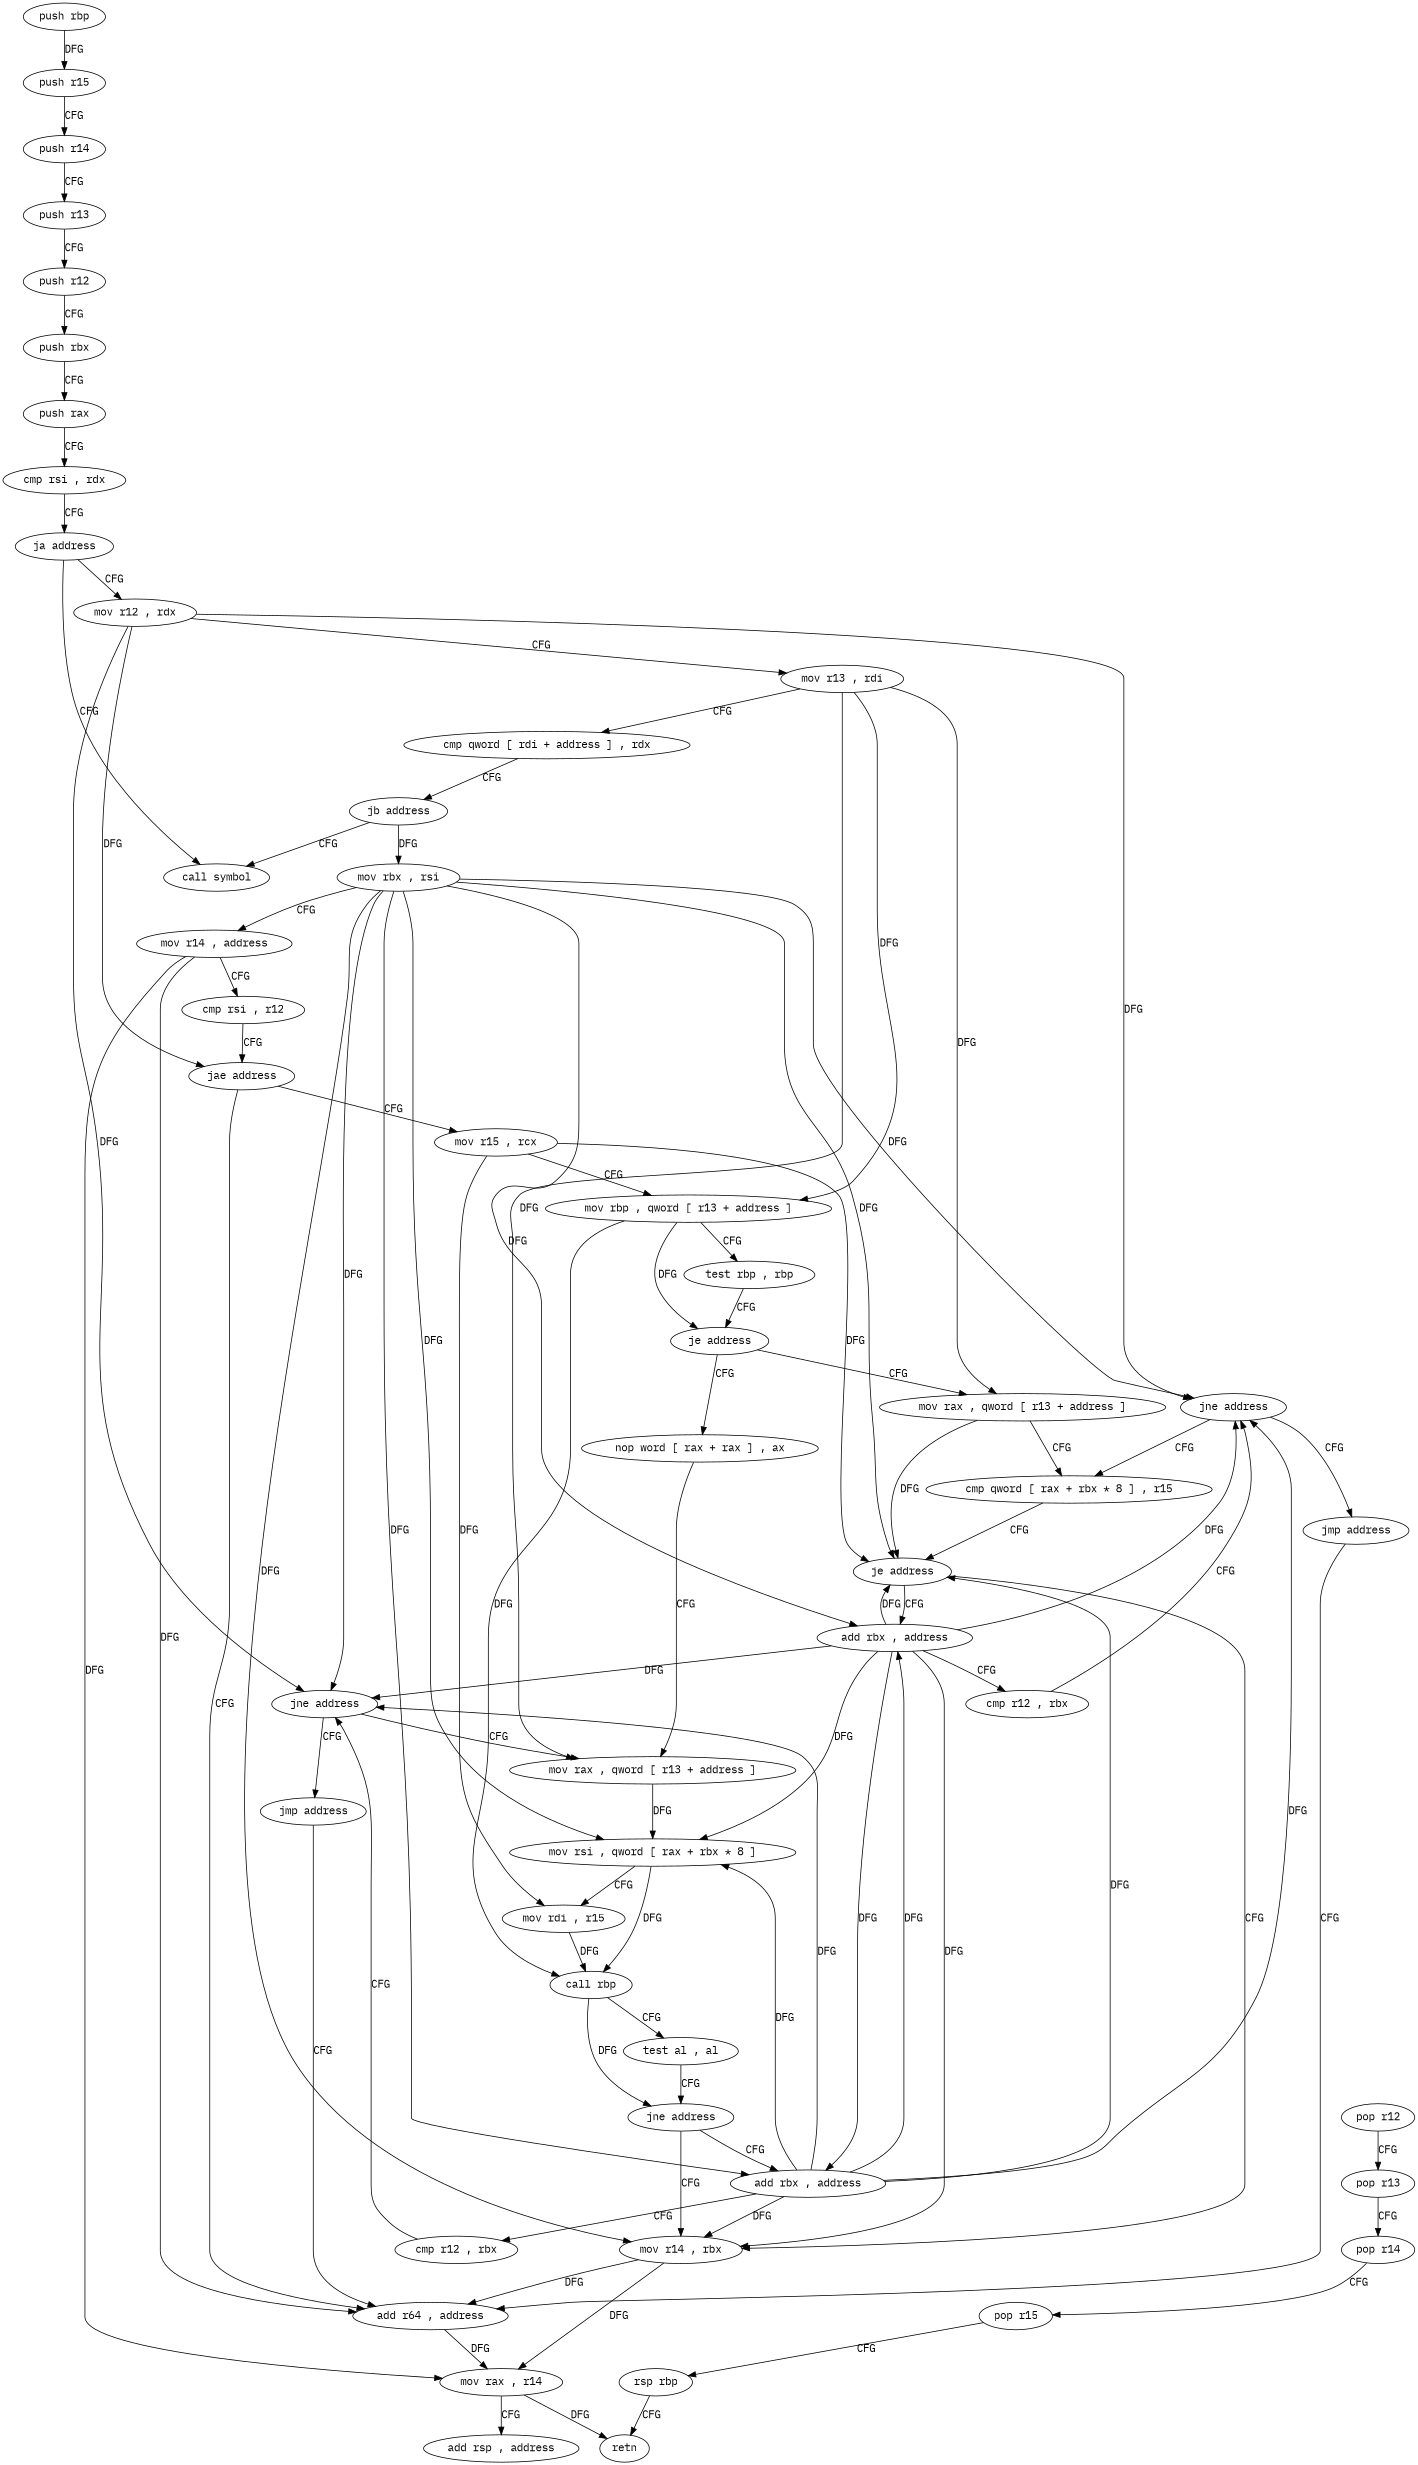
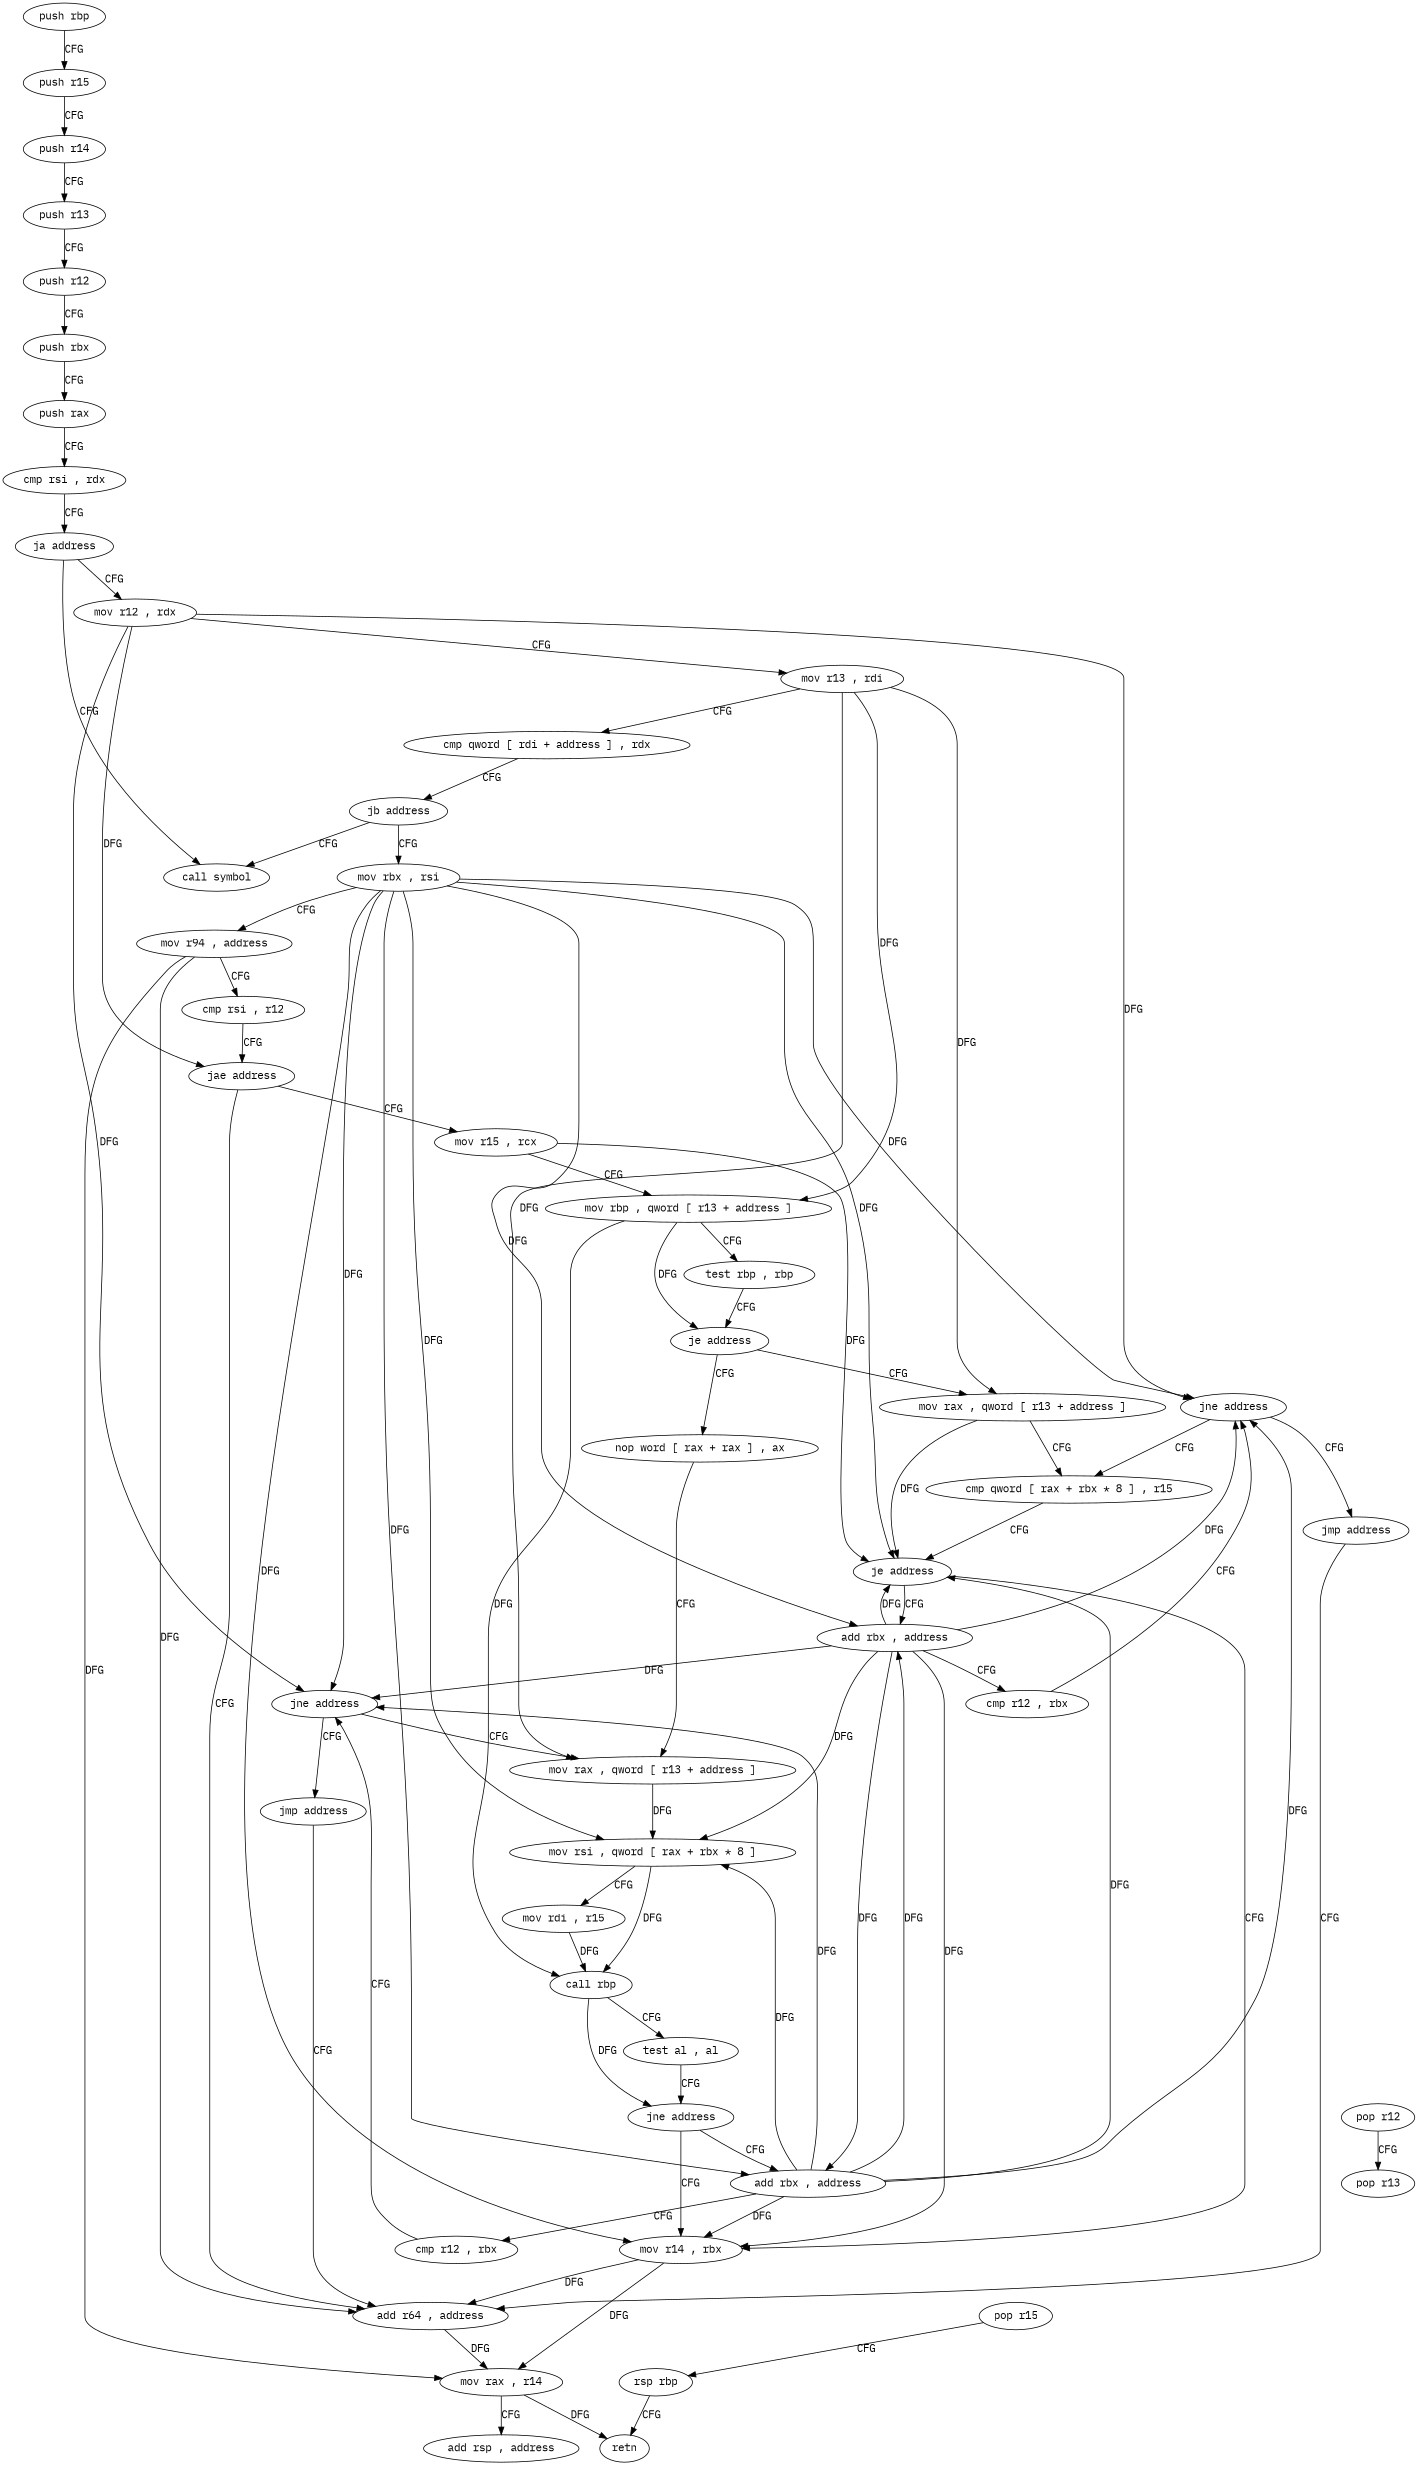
(74, 50) -> (74, 50)
(408, 844) -> (408, 844)
(214, 944) -> (214, 944)
(459, 1538) -> none
(1378, 2250) -> none
